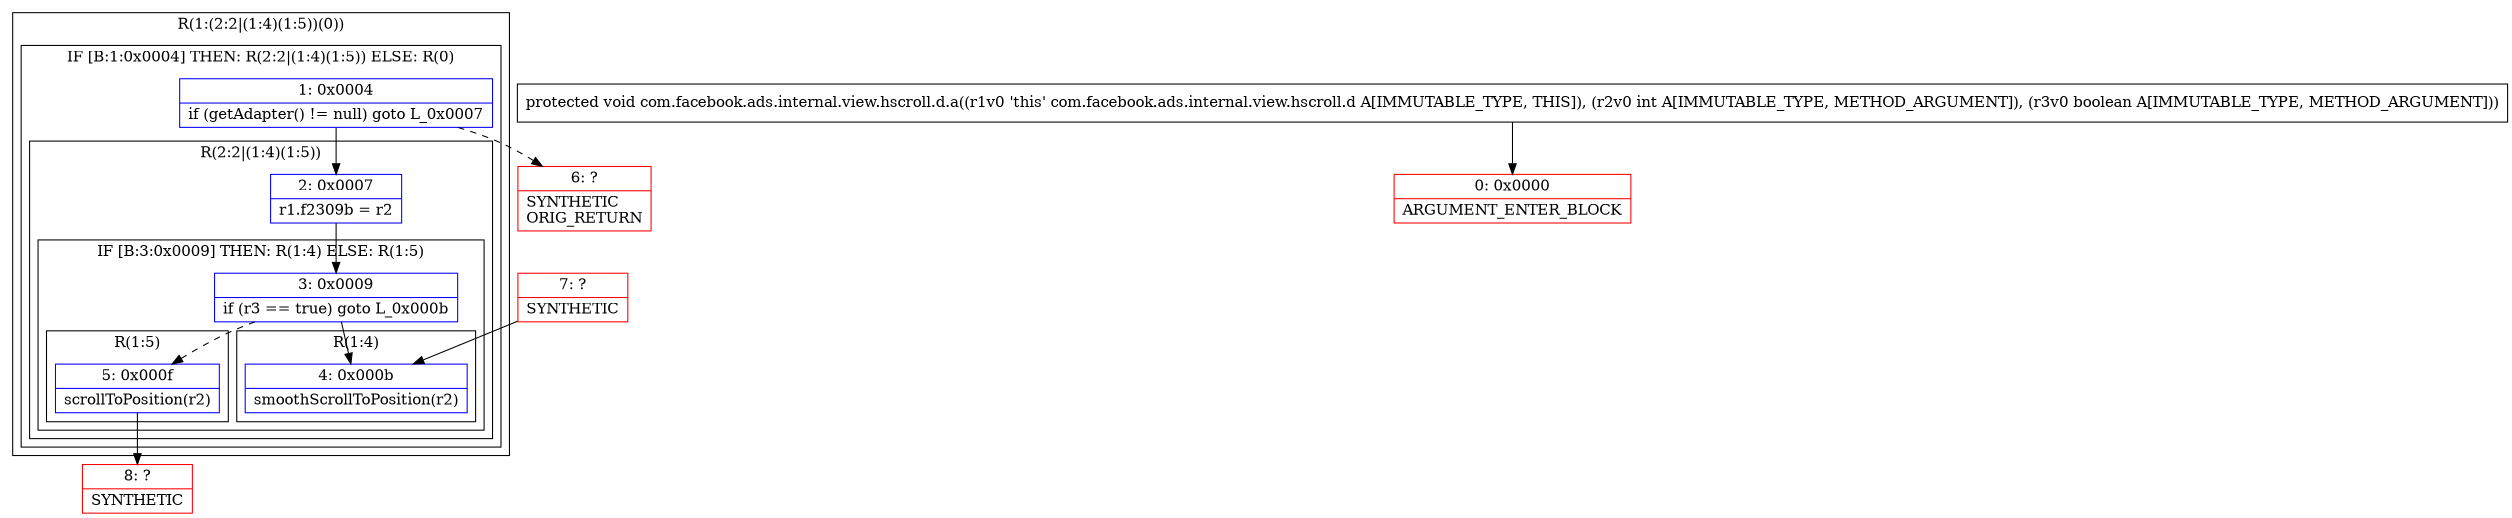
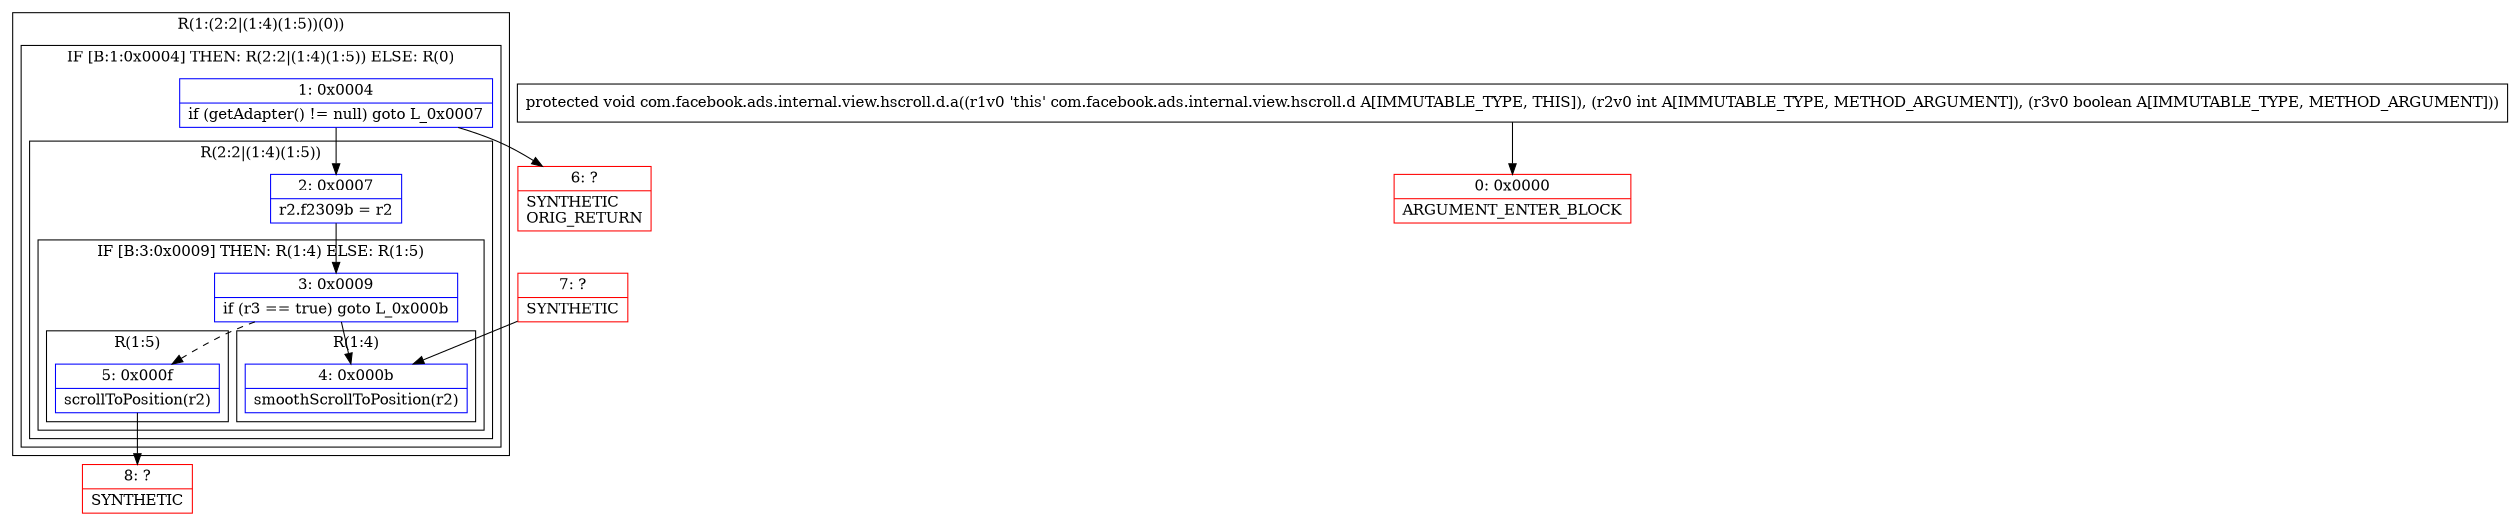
(480, 134) -> (480, 134)
(336, 210) -> (336, 210)
